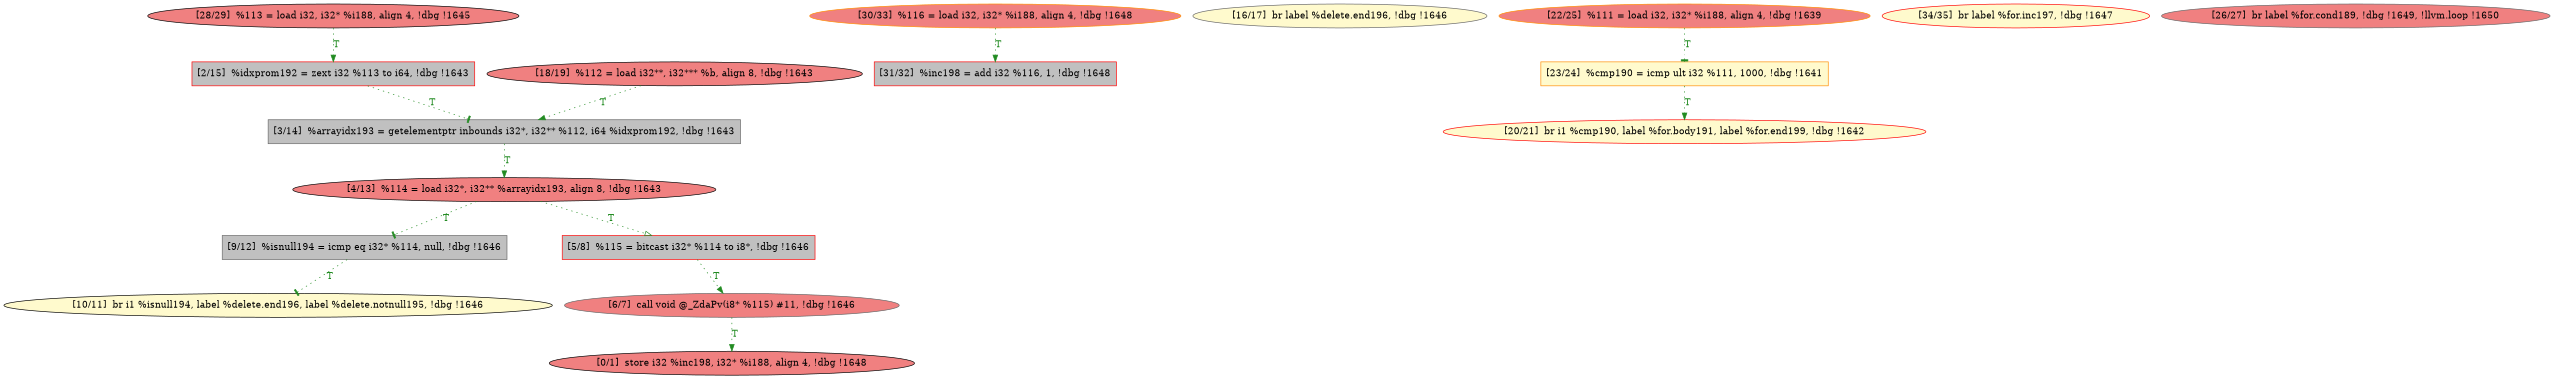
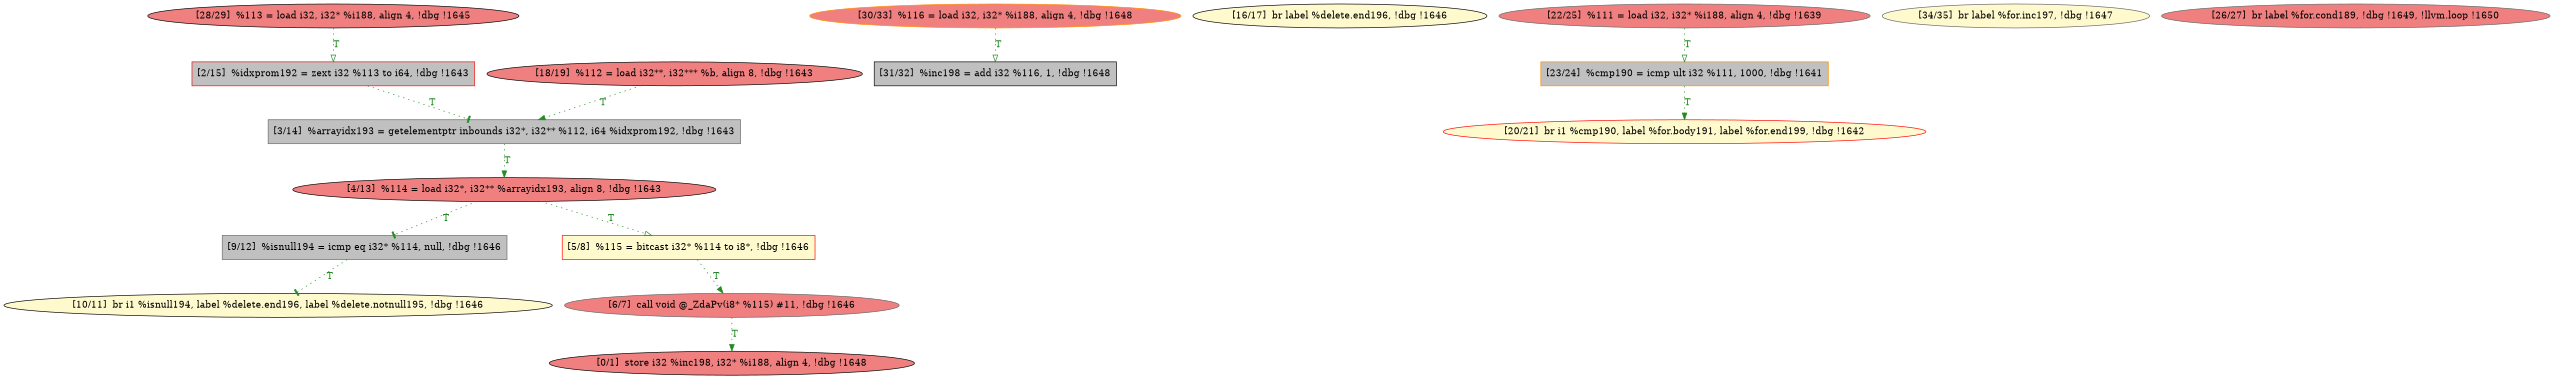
(1340, 16) -> (1340, 16)
(1685, 16) -> (1685, 16)
(2016, 16) -> (2016, 16)
(333, 42) -> (333, 42)
(995, 42) -> (995, 42)
(1685, 42) -> (1685, 42)
(995, 74) -> (995, 74)
(1685, 74) -> (1685, 74)
(689, 247) -> (689, 247)
